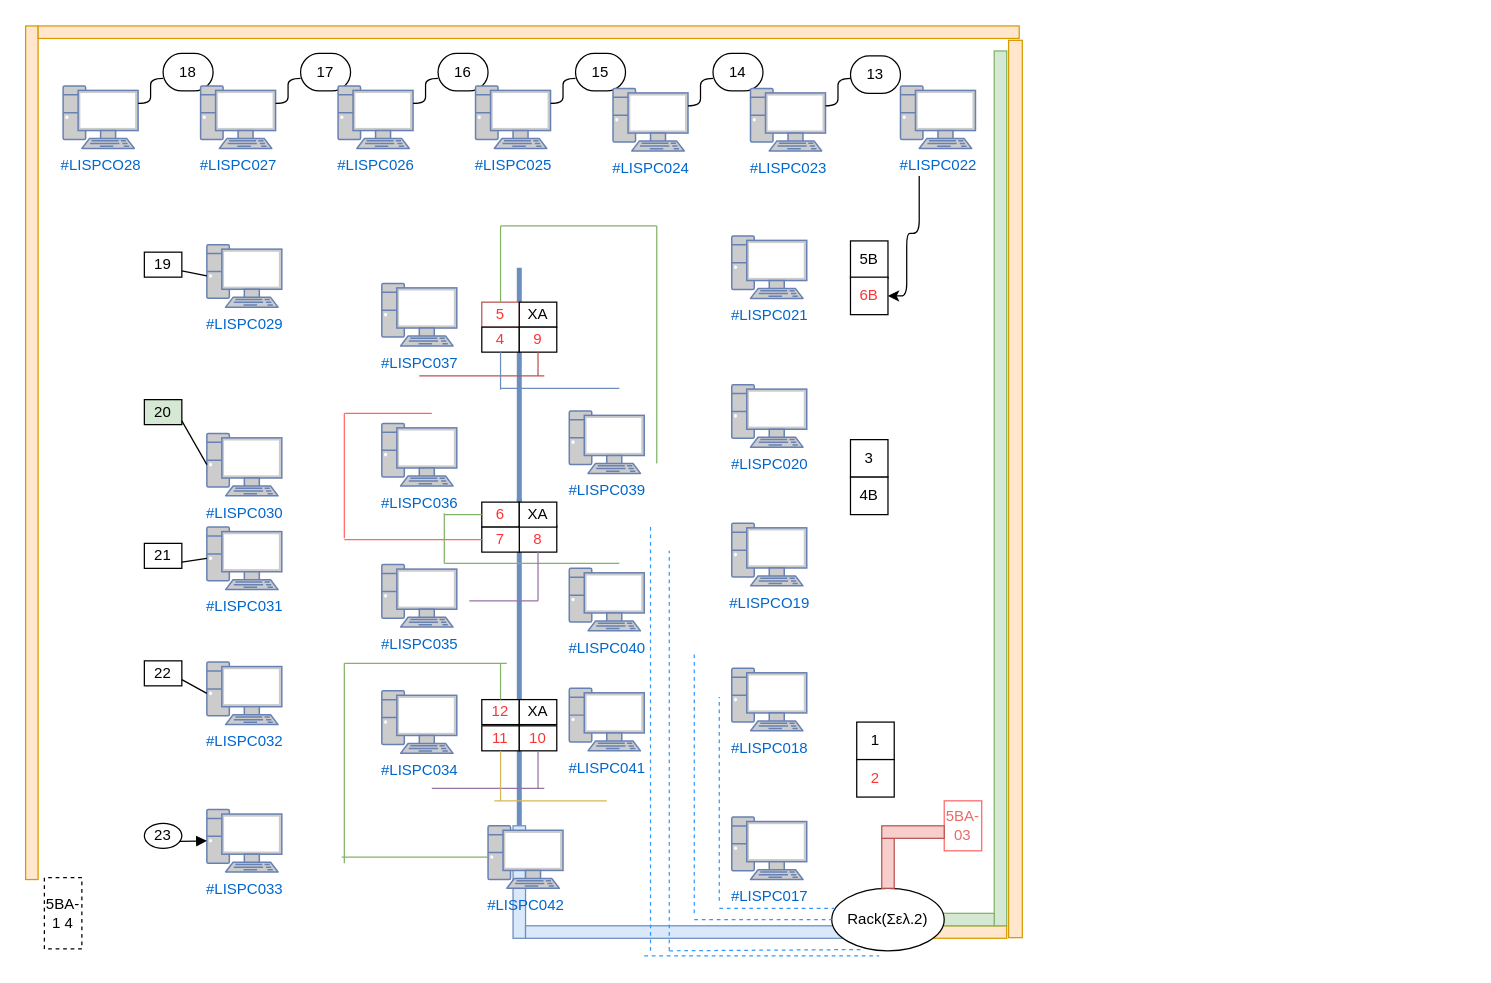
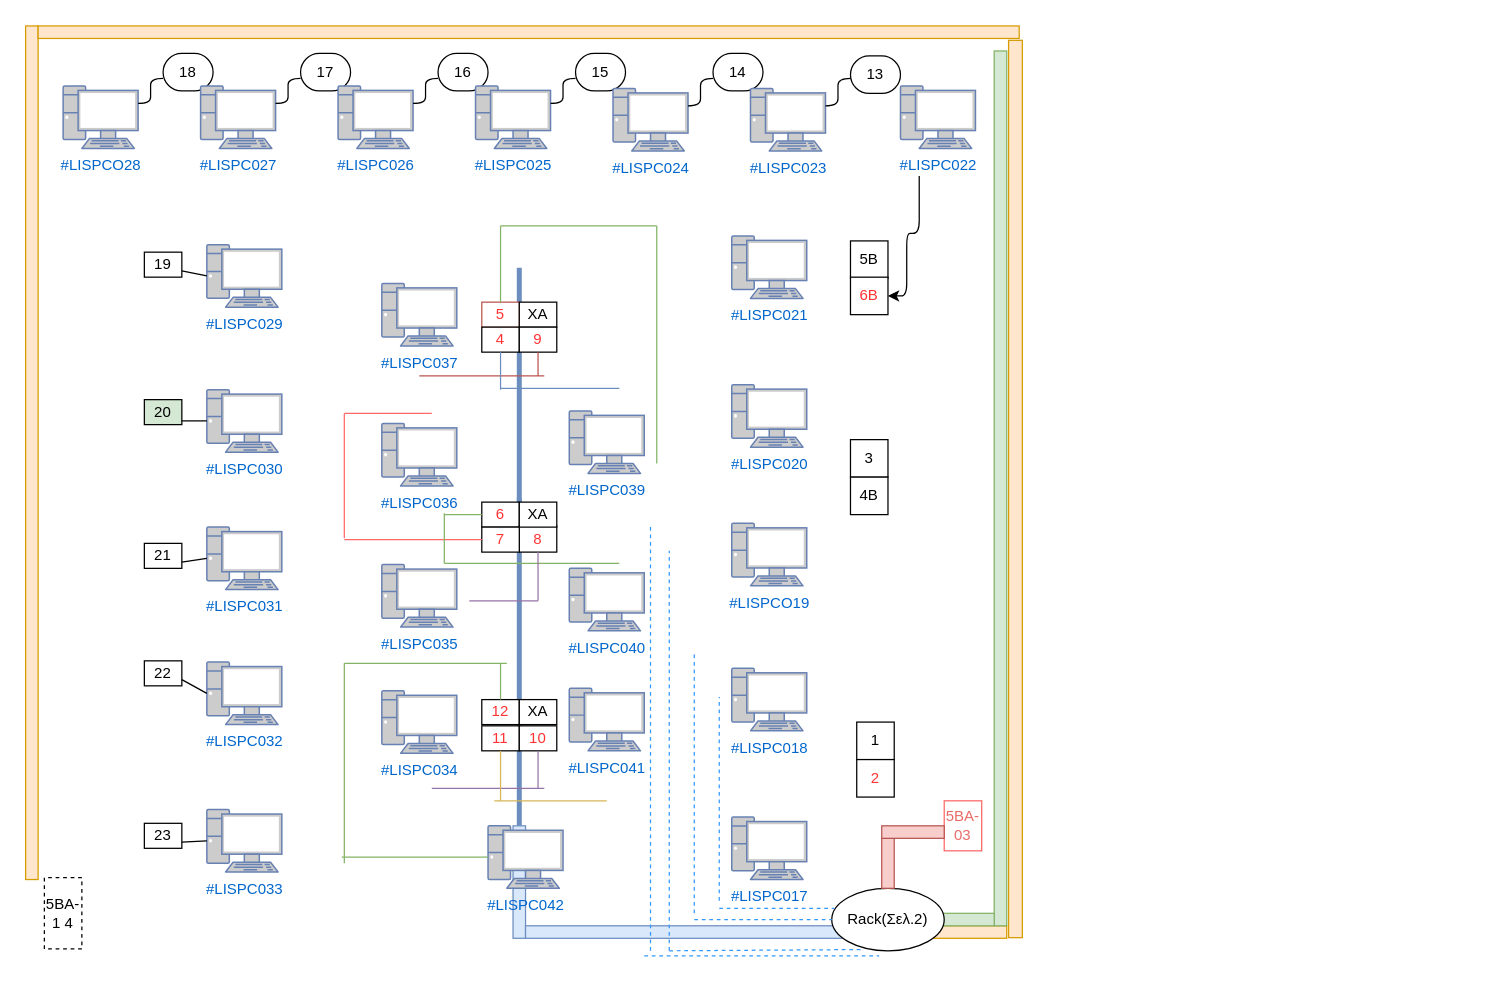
(244, 464) -> (244, 421)
(163, 836) -> (163, 836)
(188, 841) -> (194, 841)
